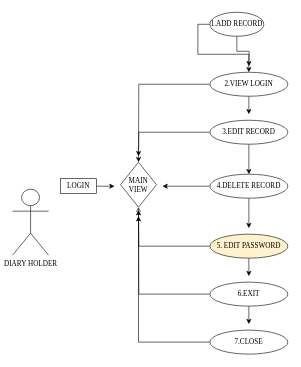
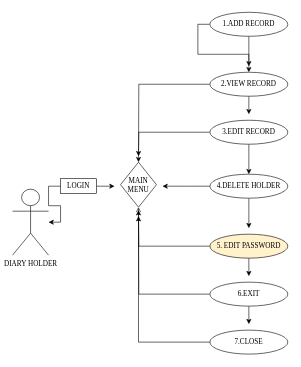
(237, 24) -> (249, 24)
(249, 84) -> (249, 84)
(138, 185) -> (138, 185)
(249, 186) -> (249, 186)
none -> (60, 217)
